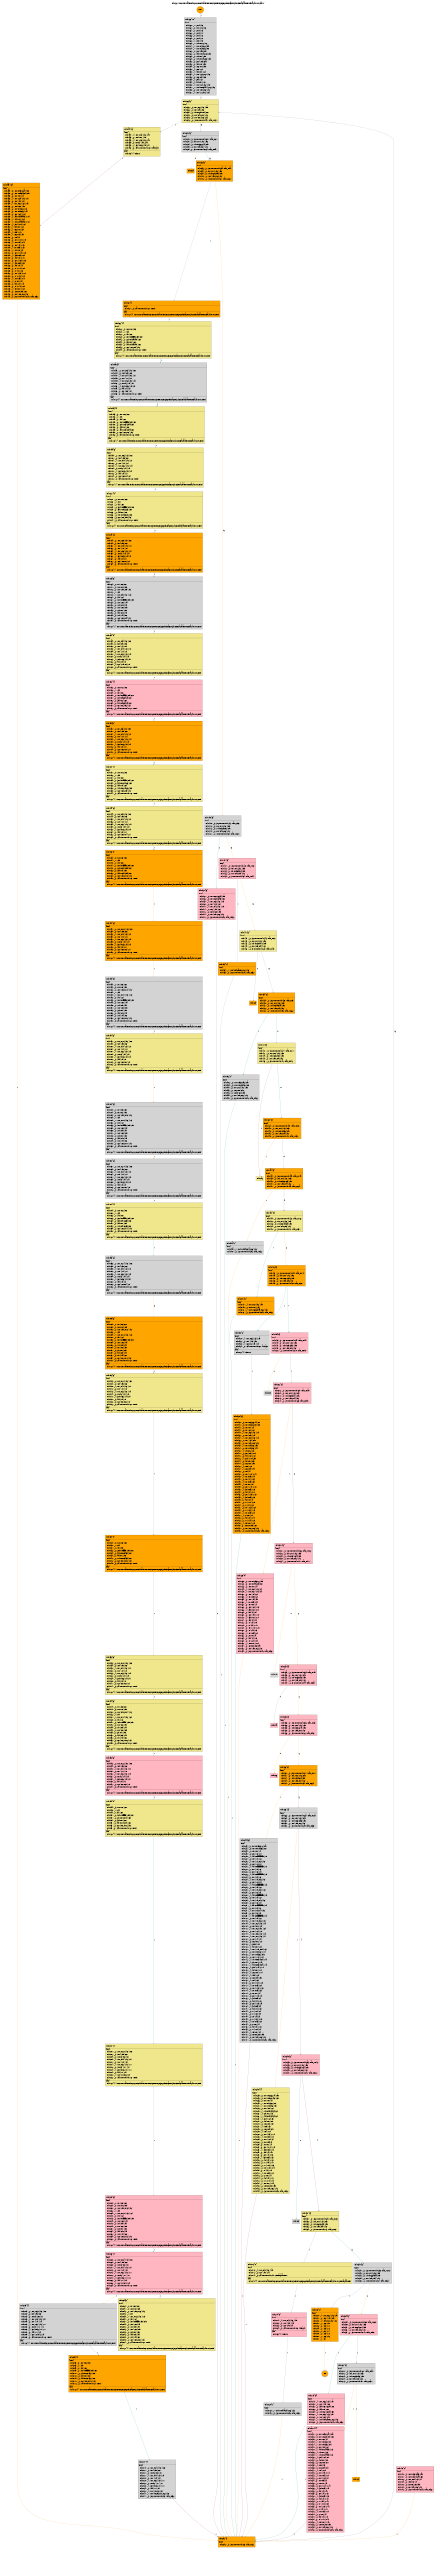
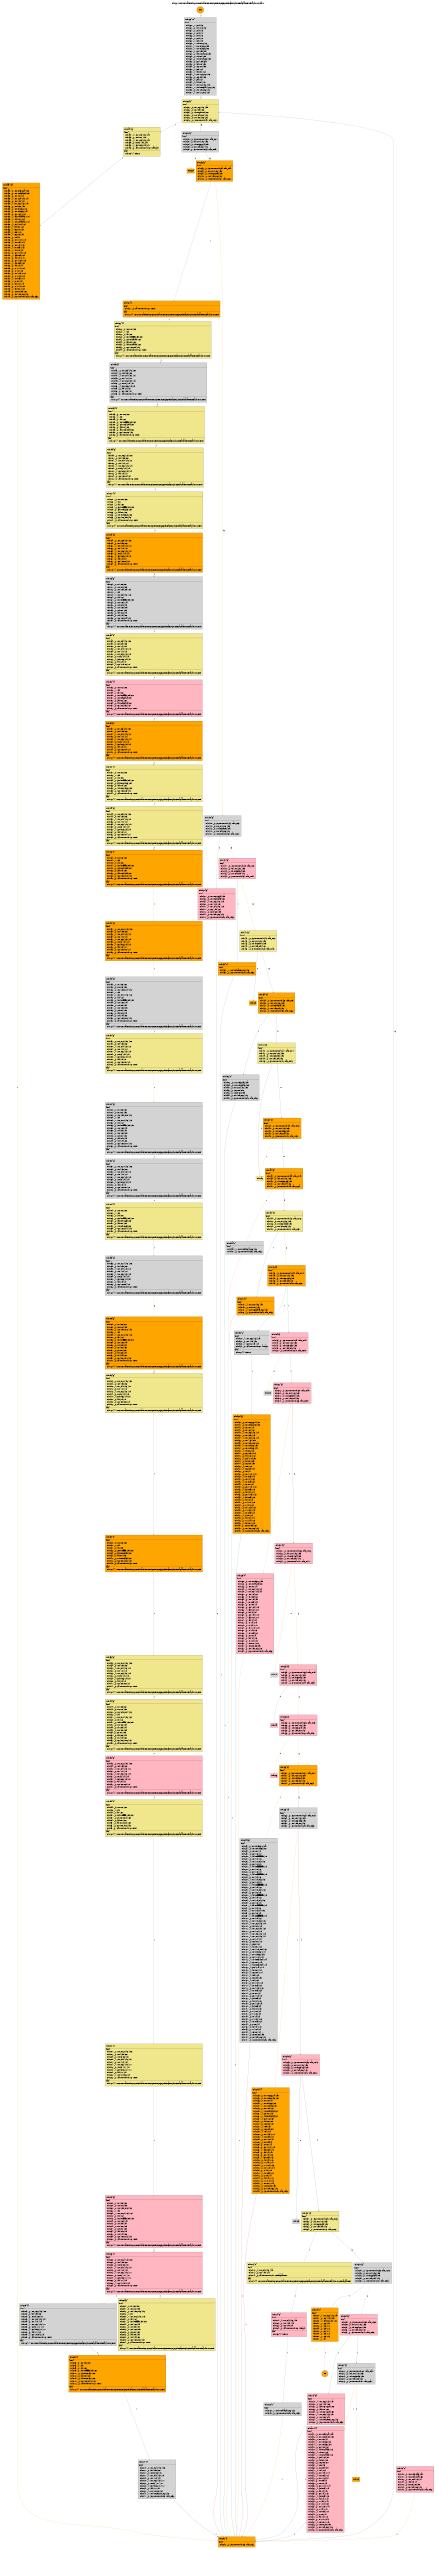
(200, 10) -> (200, 10)
(271, 2141) -> (271, 2141)
